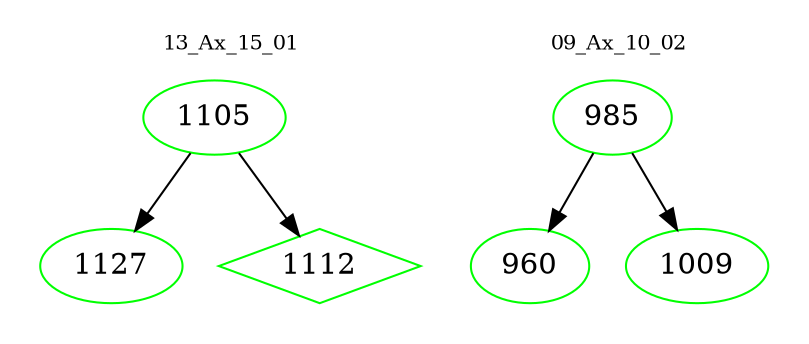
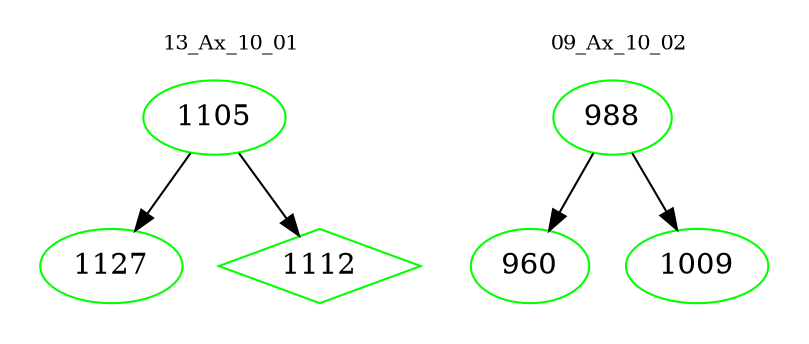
(231, 44) -> (231, 44)
(613, 118) -> (613, 118)
